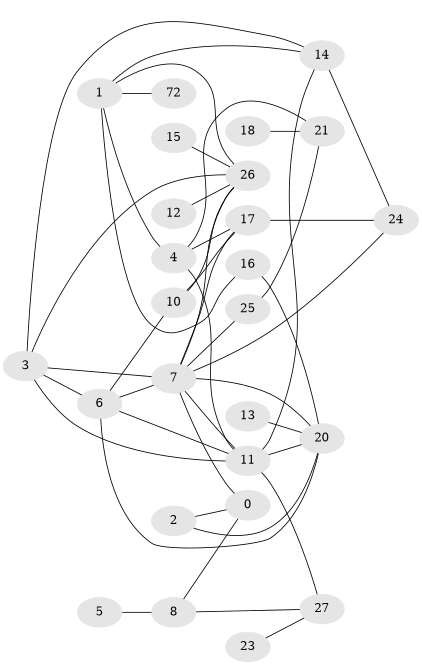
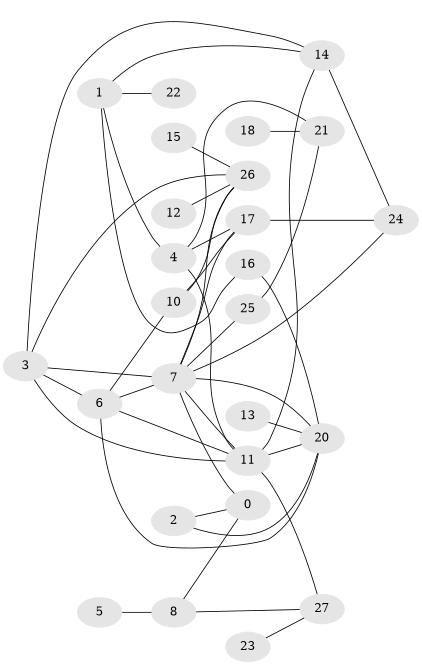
(203, 77) -> none
(174, 93) -> (174, 93)
